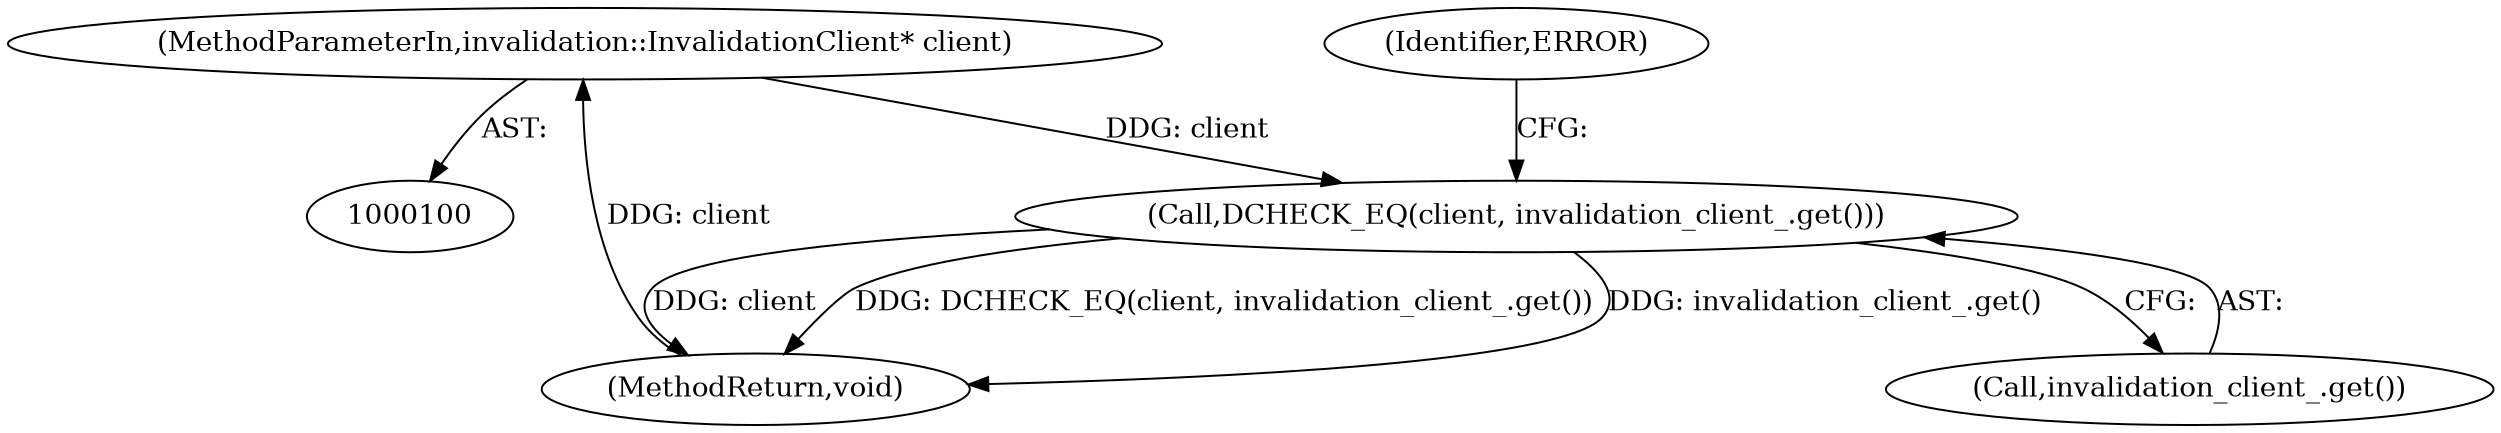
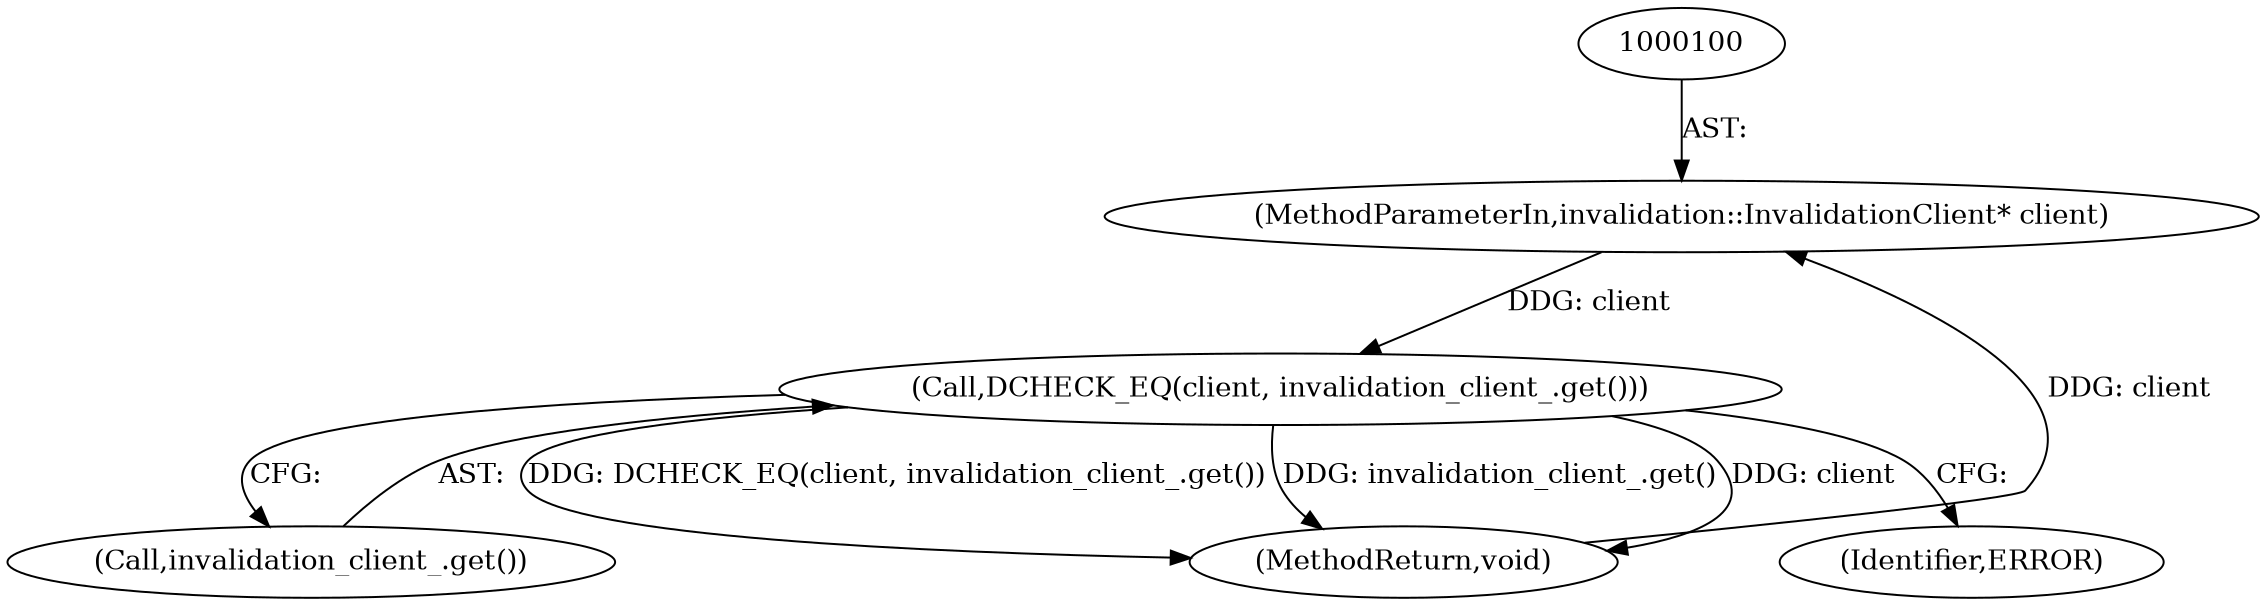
(480, 117) -> (1682, 120)
(1516, 120) -> (1829, 434)
